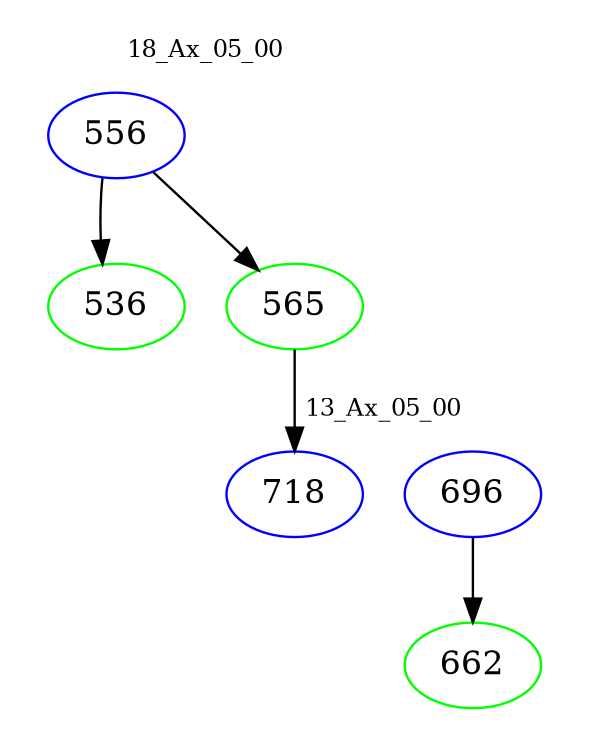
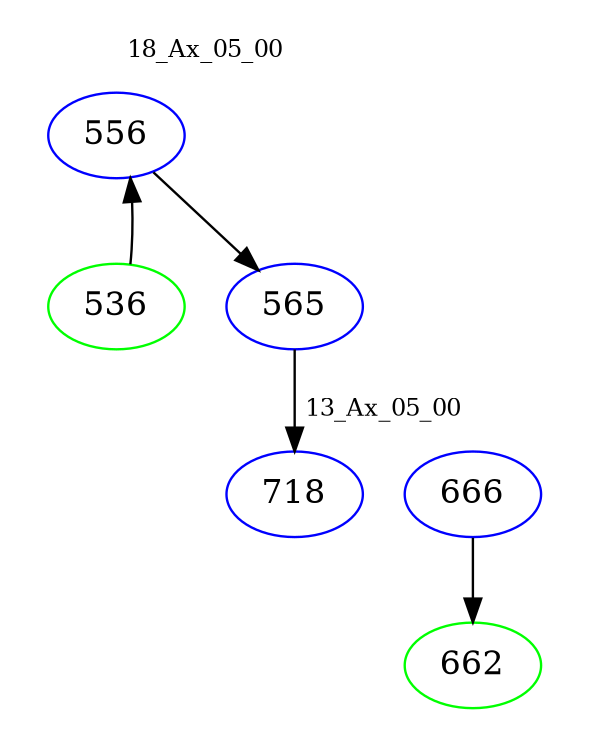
(101, 209) -> (132, 233)
(295, 307) -> (295, 307)
(473, 494) -> (473, 494)
